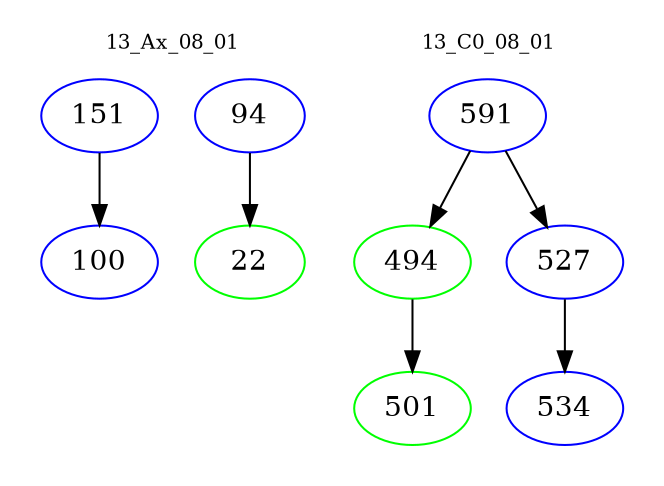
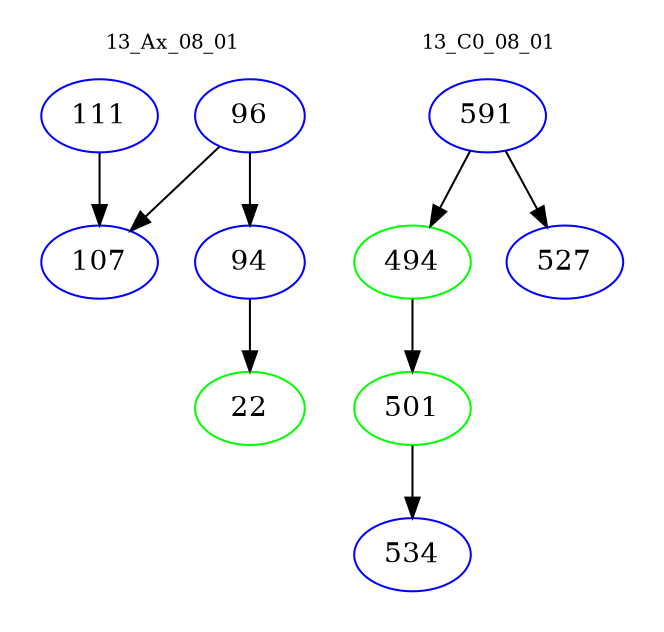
(100, 116) -> (100, 116)
none -> (250, 116)
(100, 262) -> (100, 262)
(565, 325) -> (412, 472)
